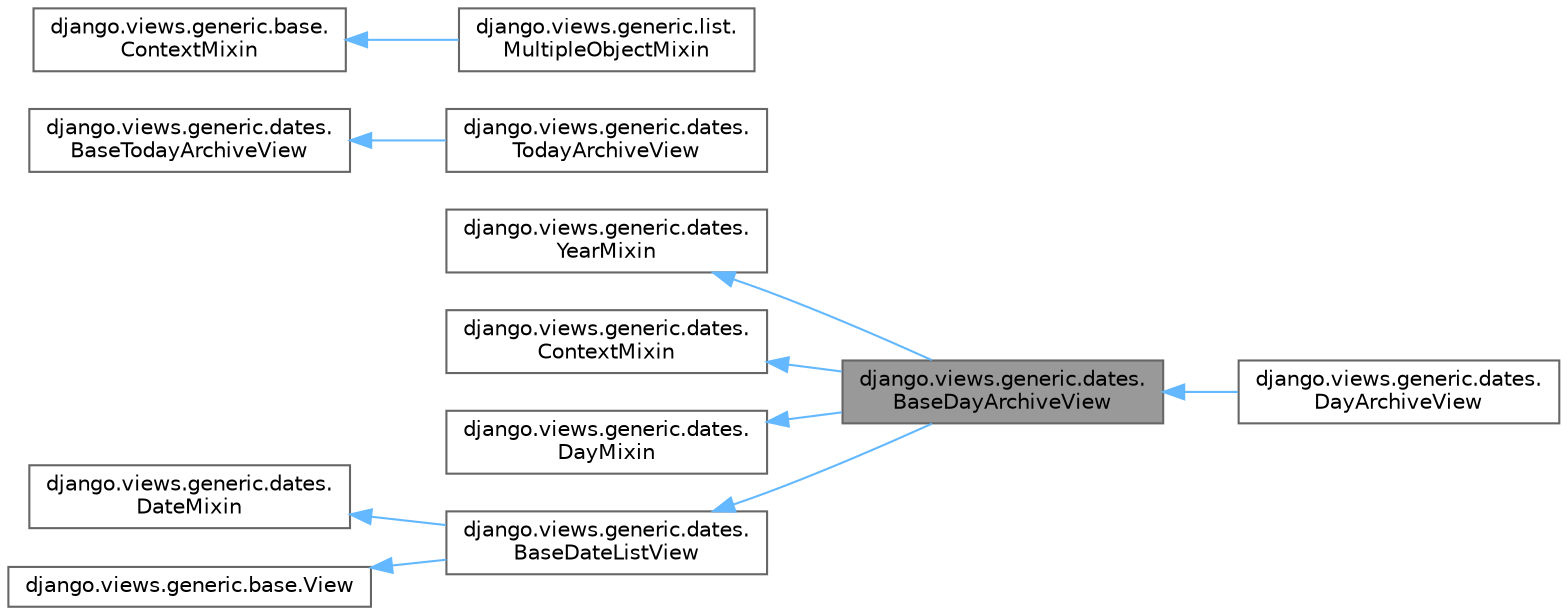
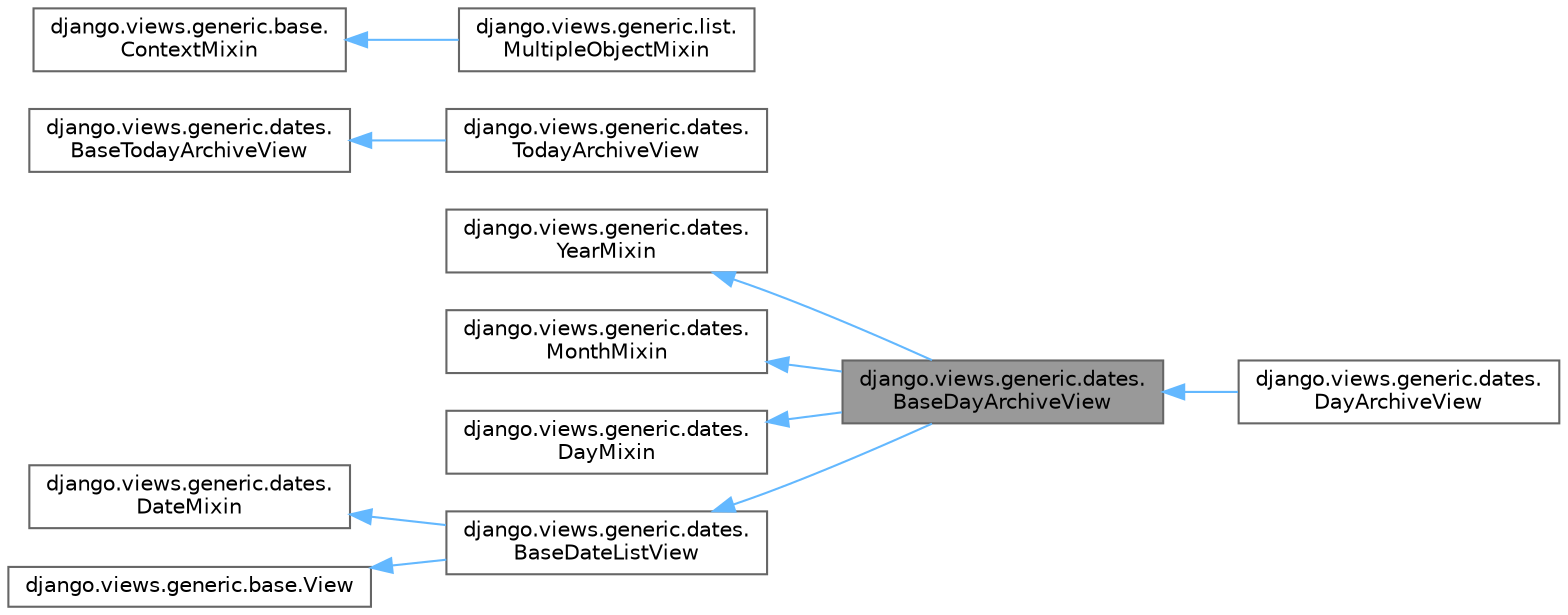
(607, 342) -> (607, 342)
